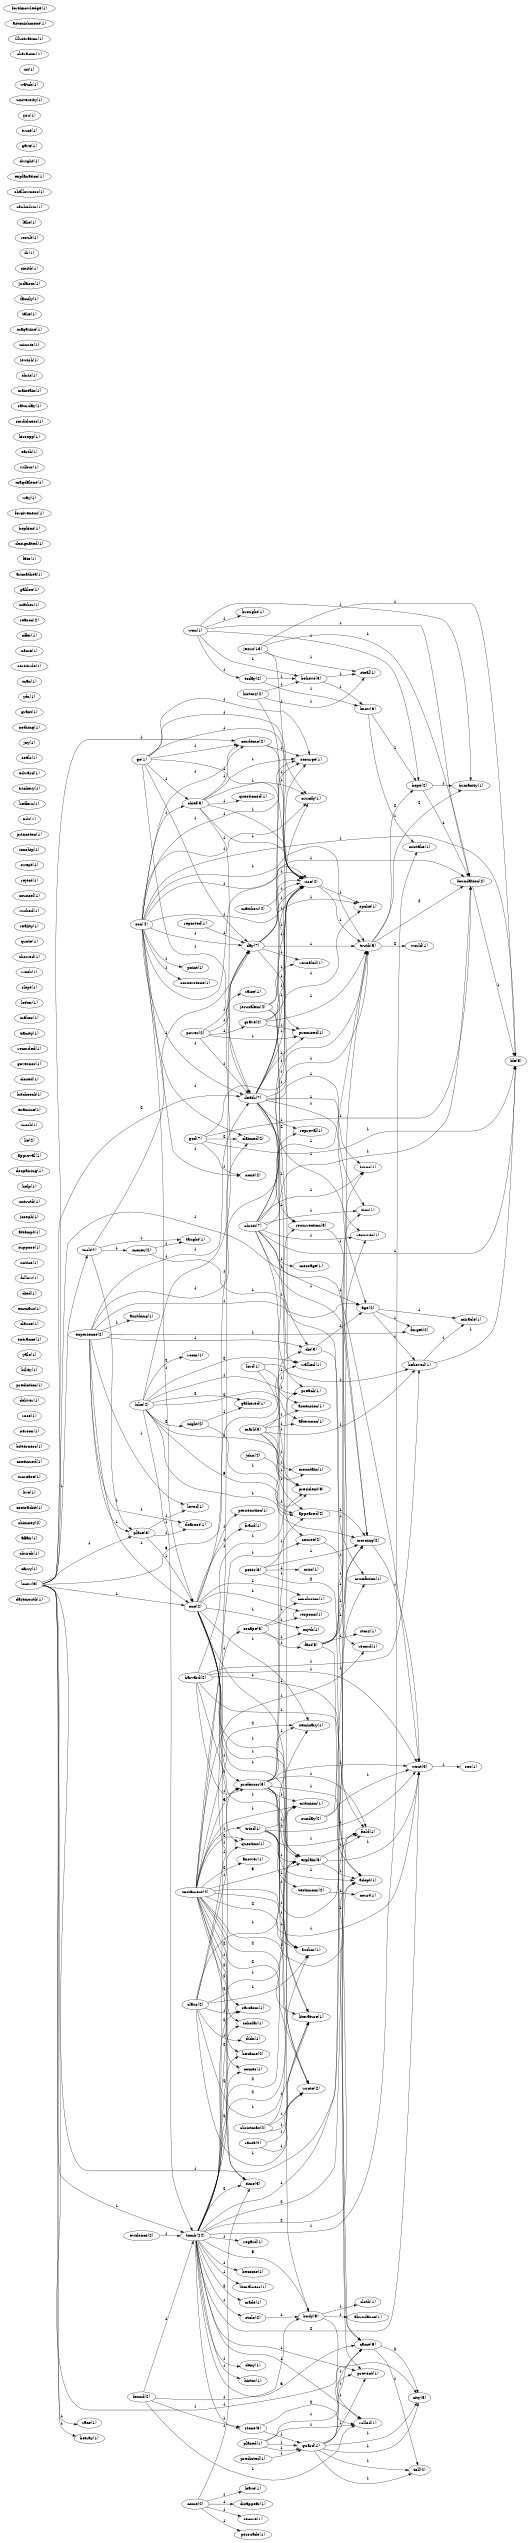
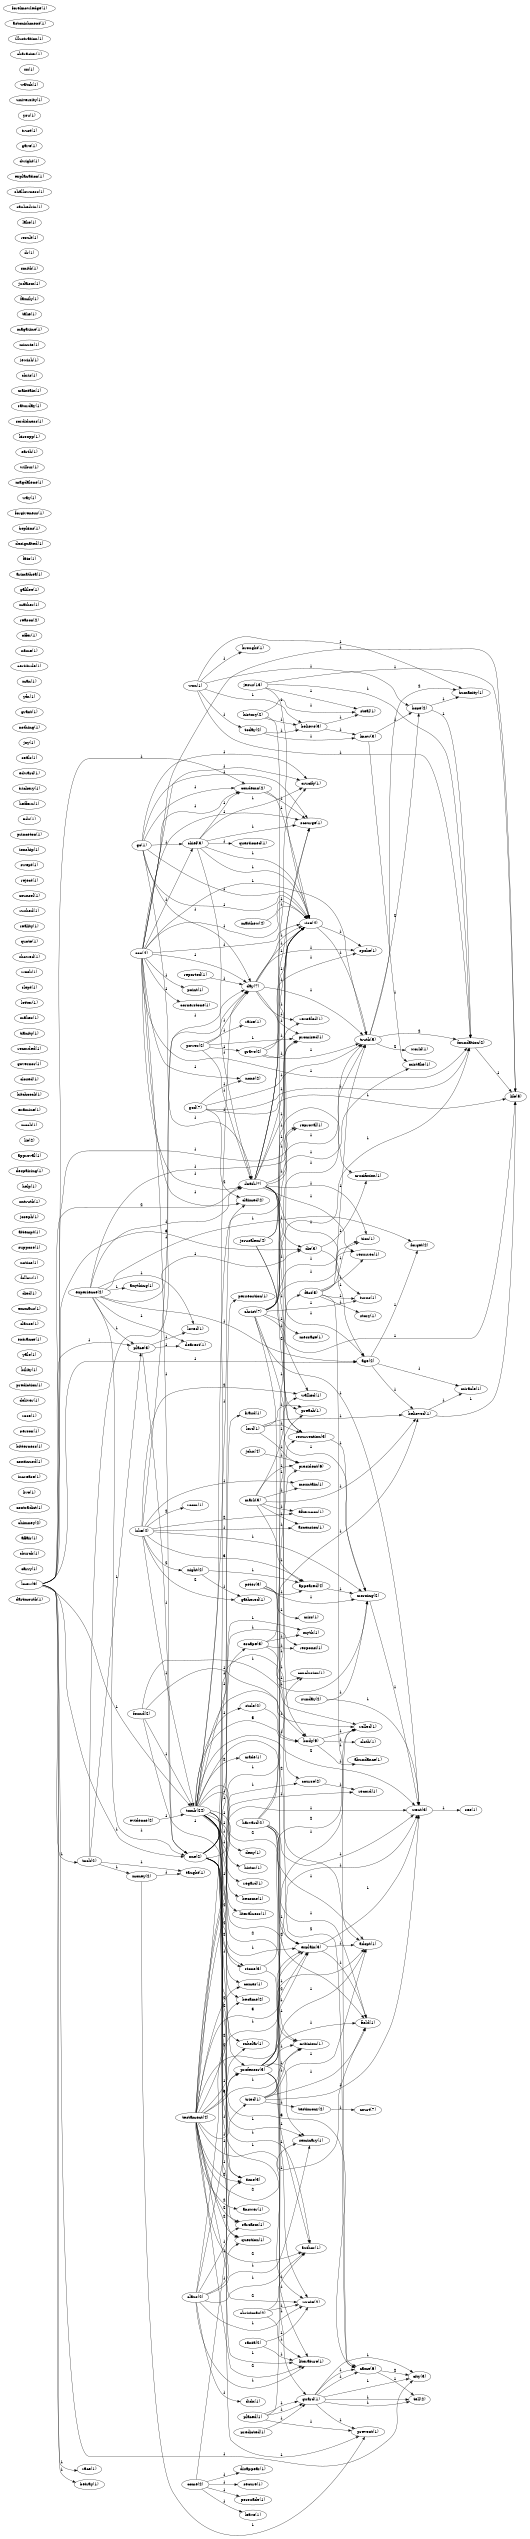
none -> (278, 1425)
(205, 1749) -> (279, 1933)
(368, 1896) -> (368, 2110)
